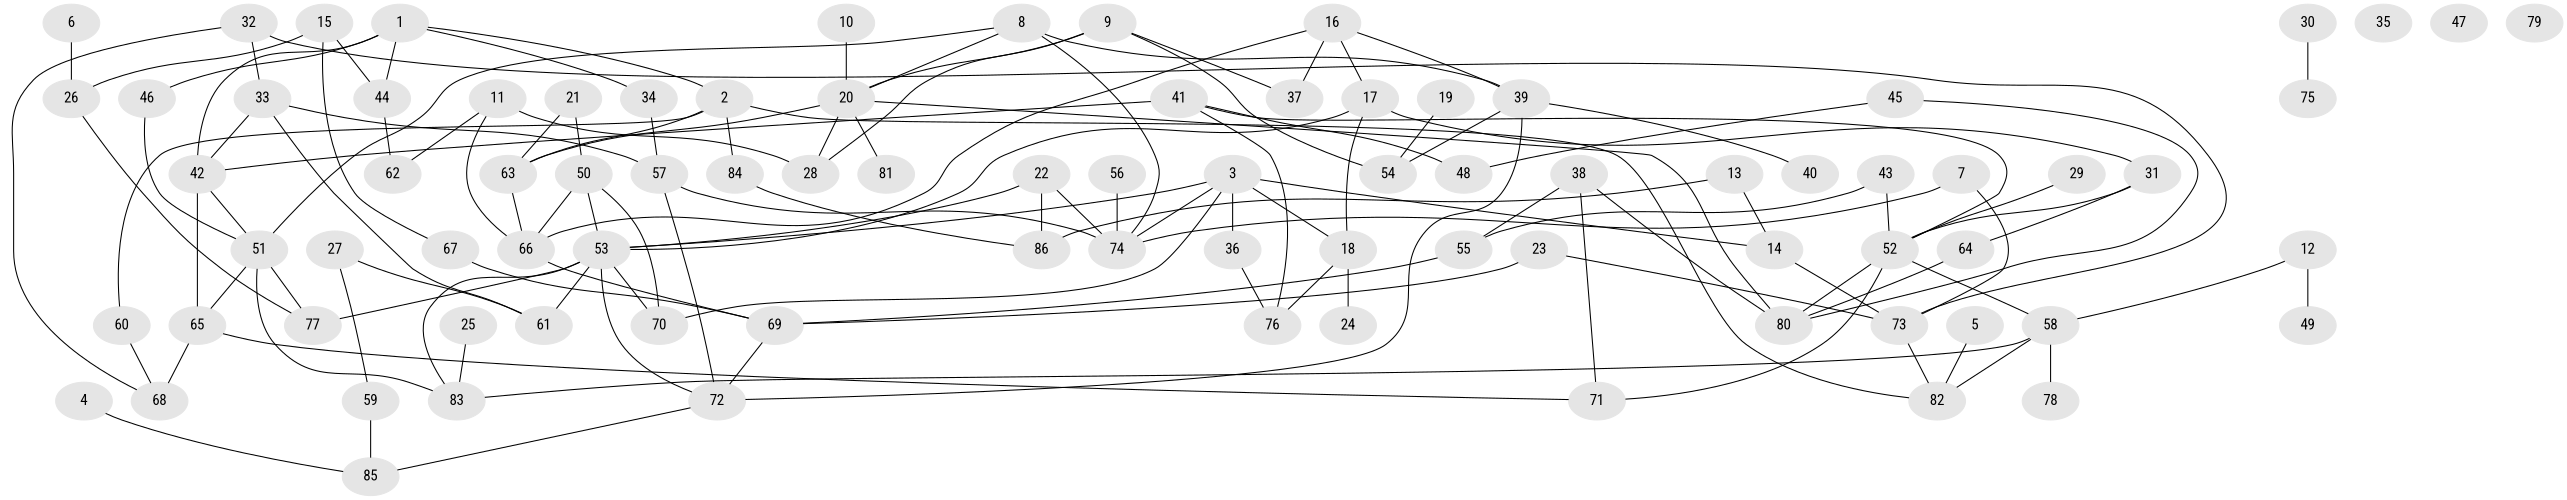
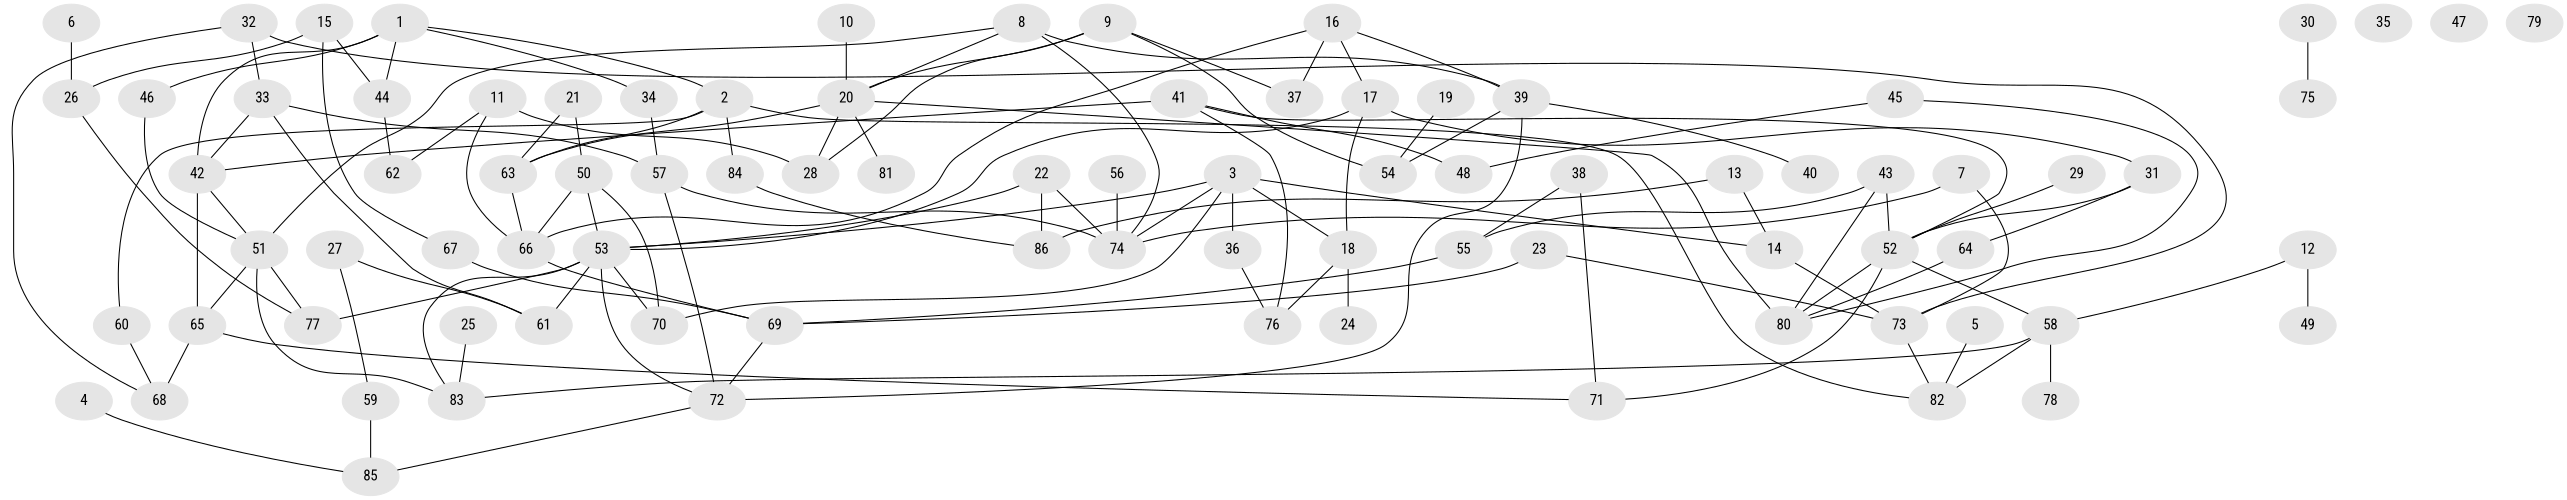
(1675, 249) -> (1835, 250)
